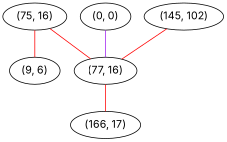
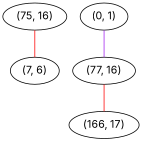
(106, 17) -> (104, 17)
(184, 17) -> none
(70, 44) -> none
(35, 71) -> (35, 71)
